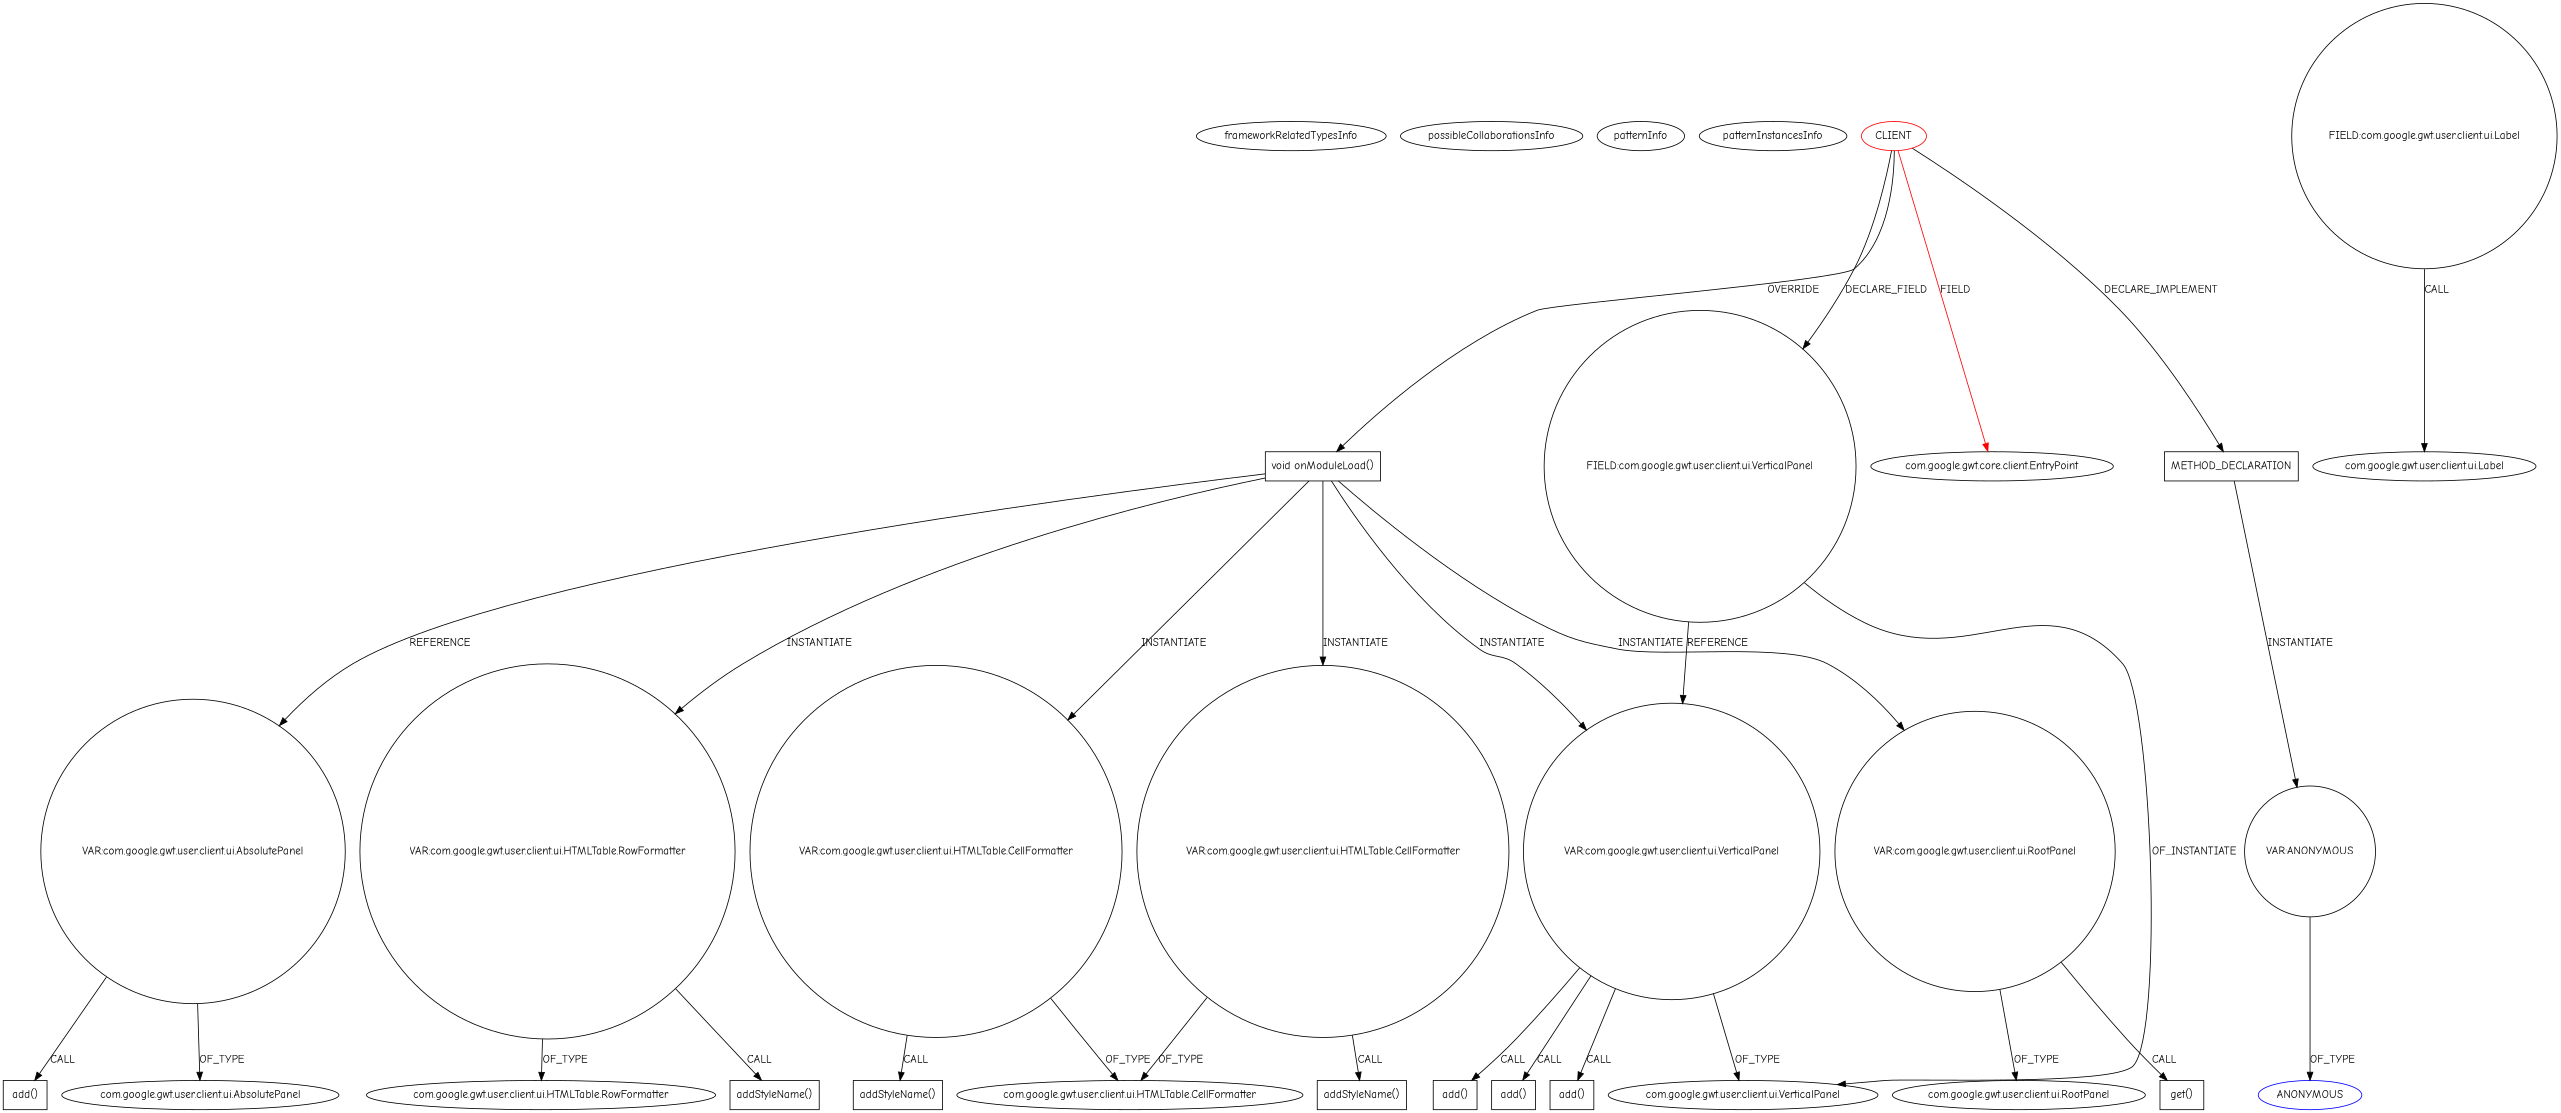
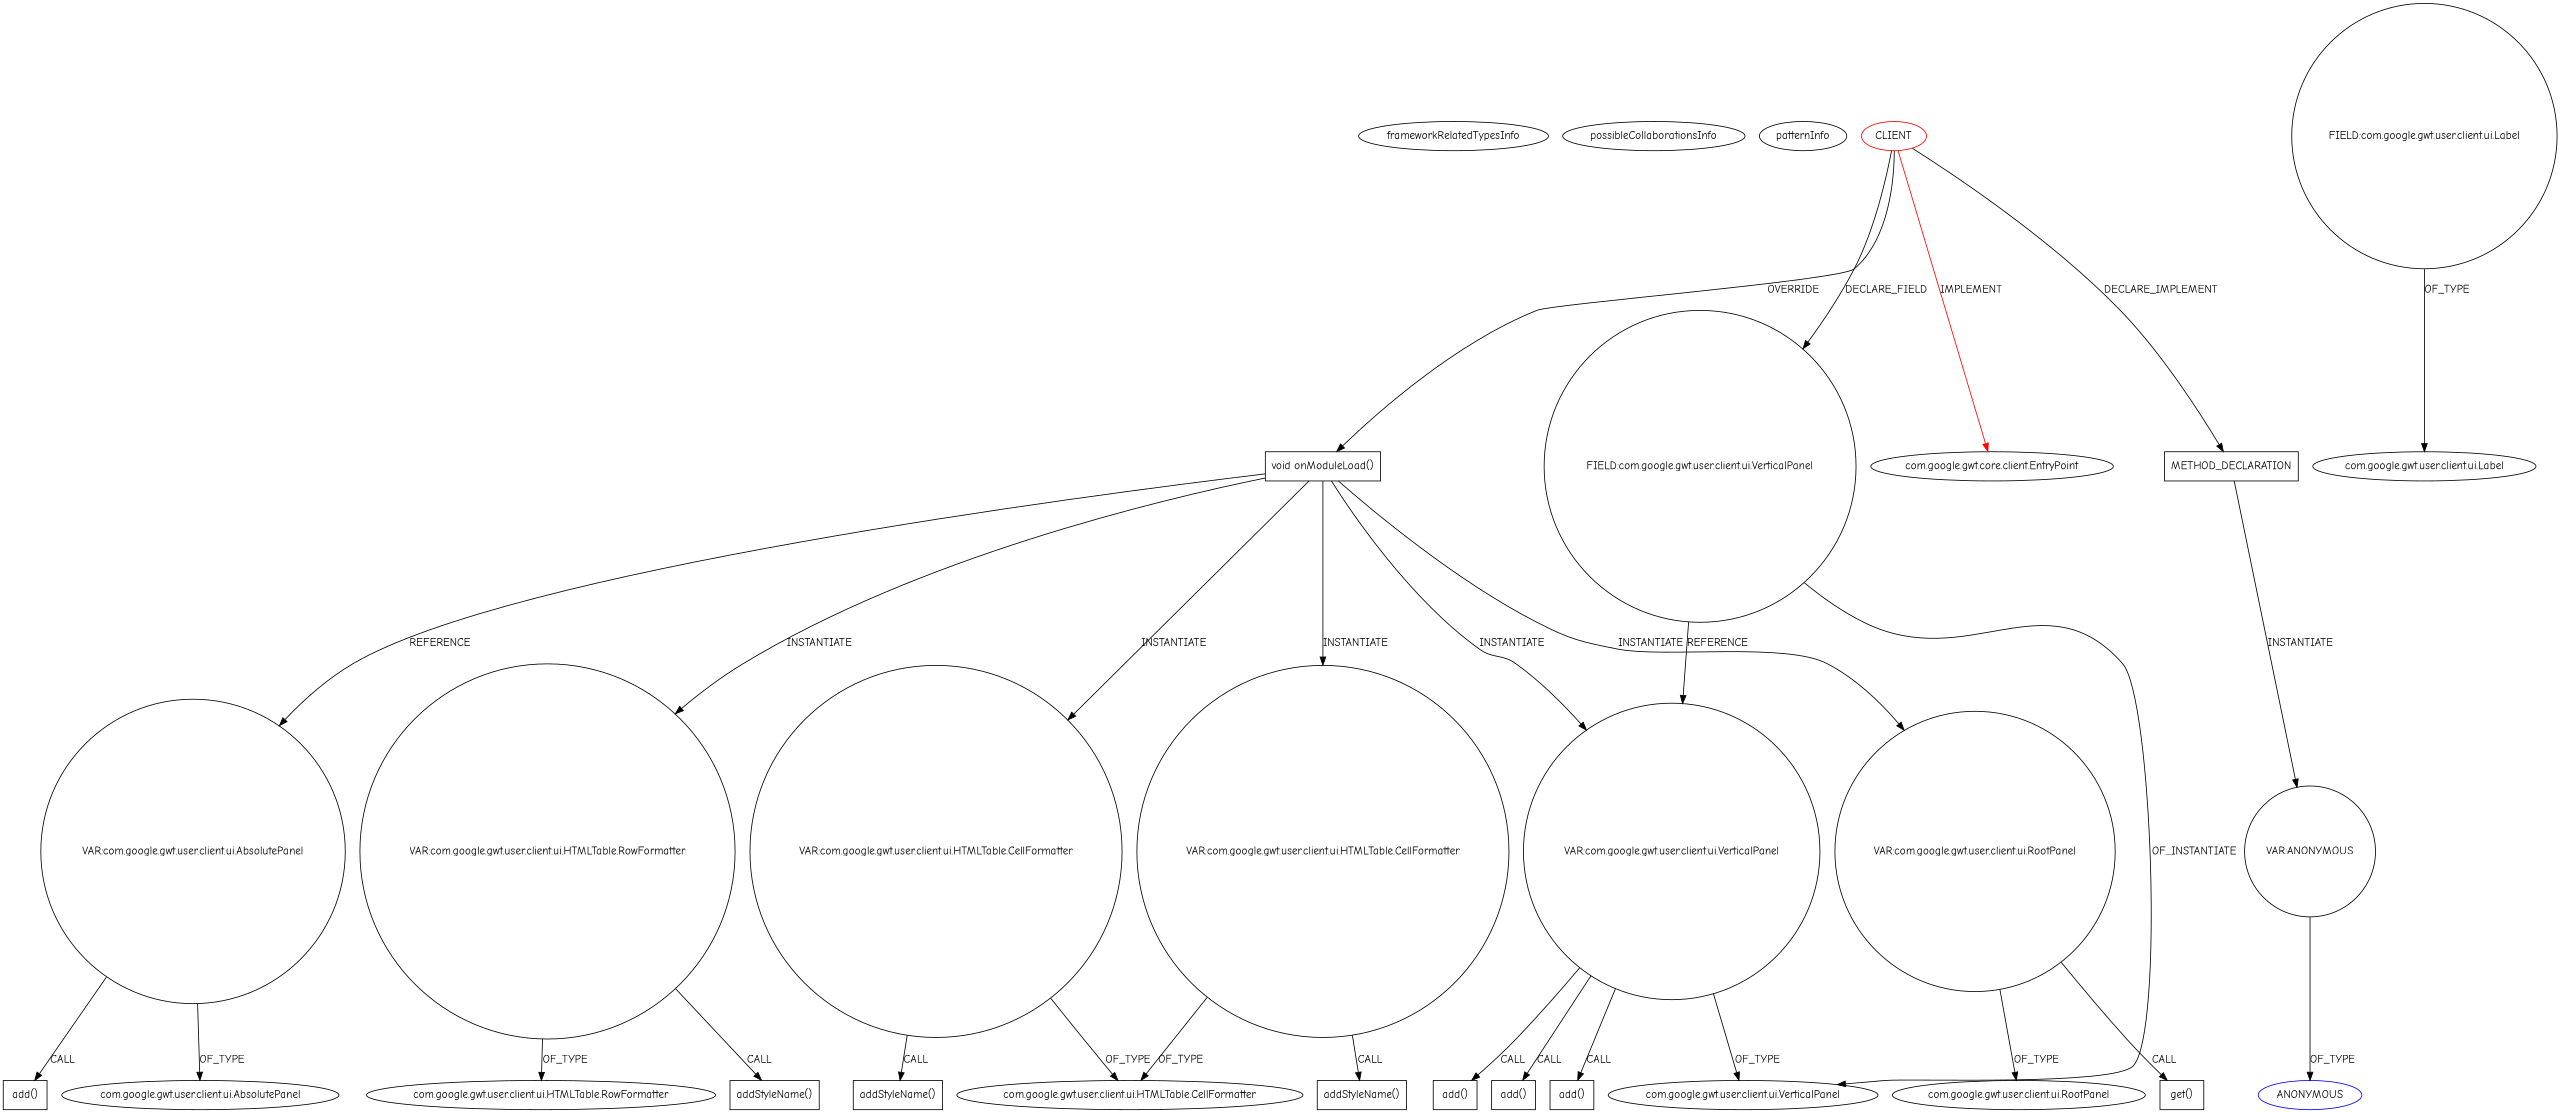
(1773, 136) -> none
(1956, 290) -> (1971, 290)
(2437, 290) -> (2447, 290)
